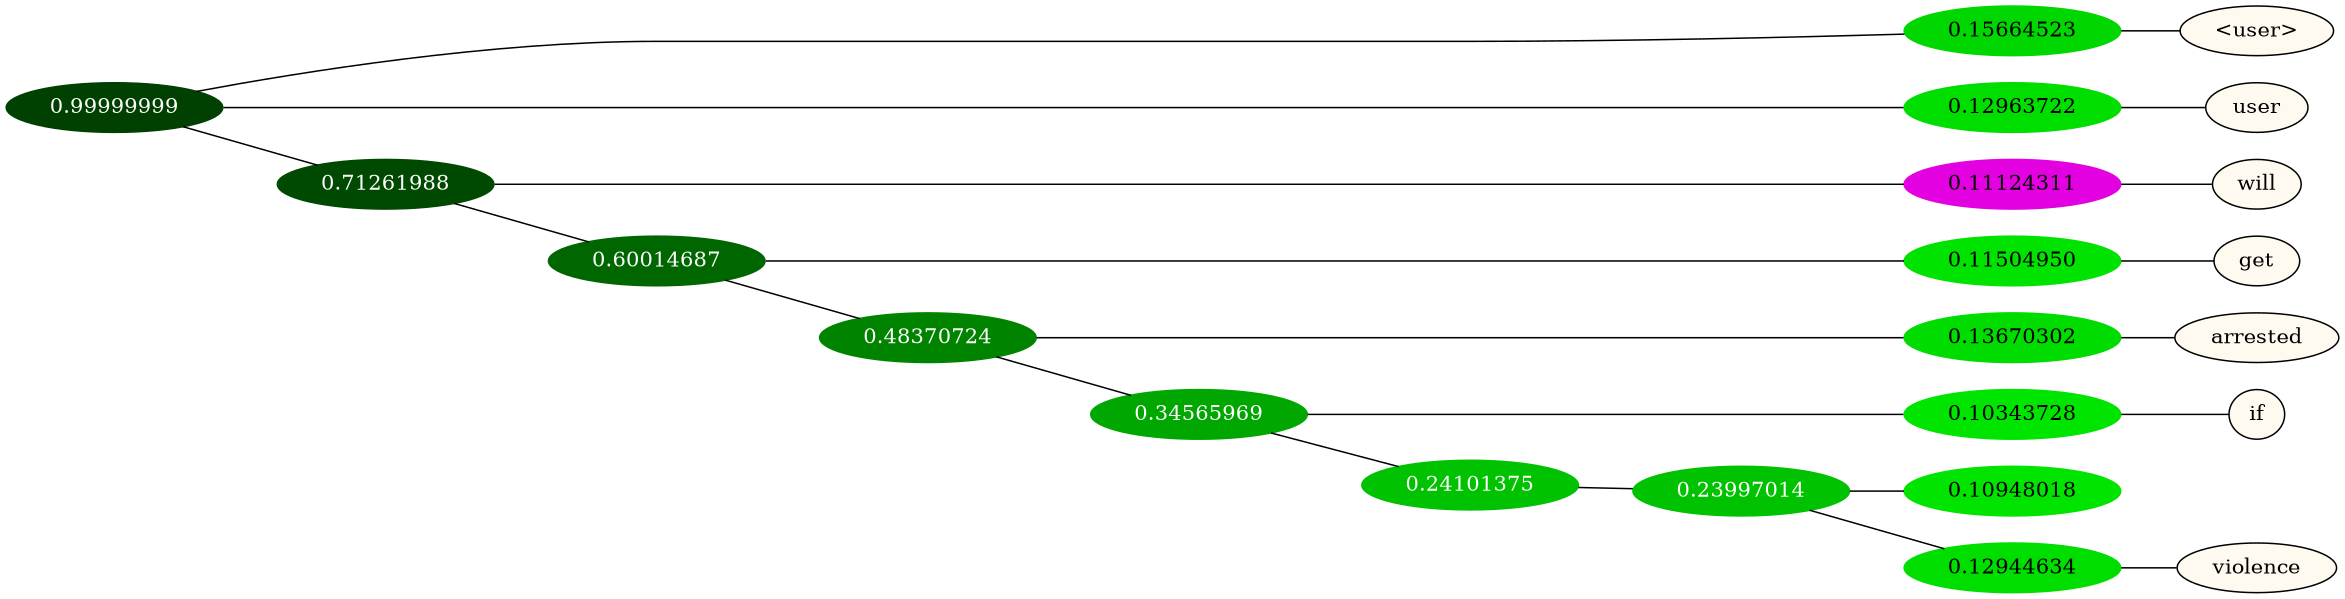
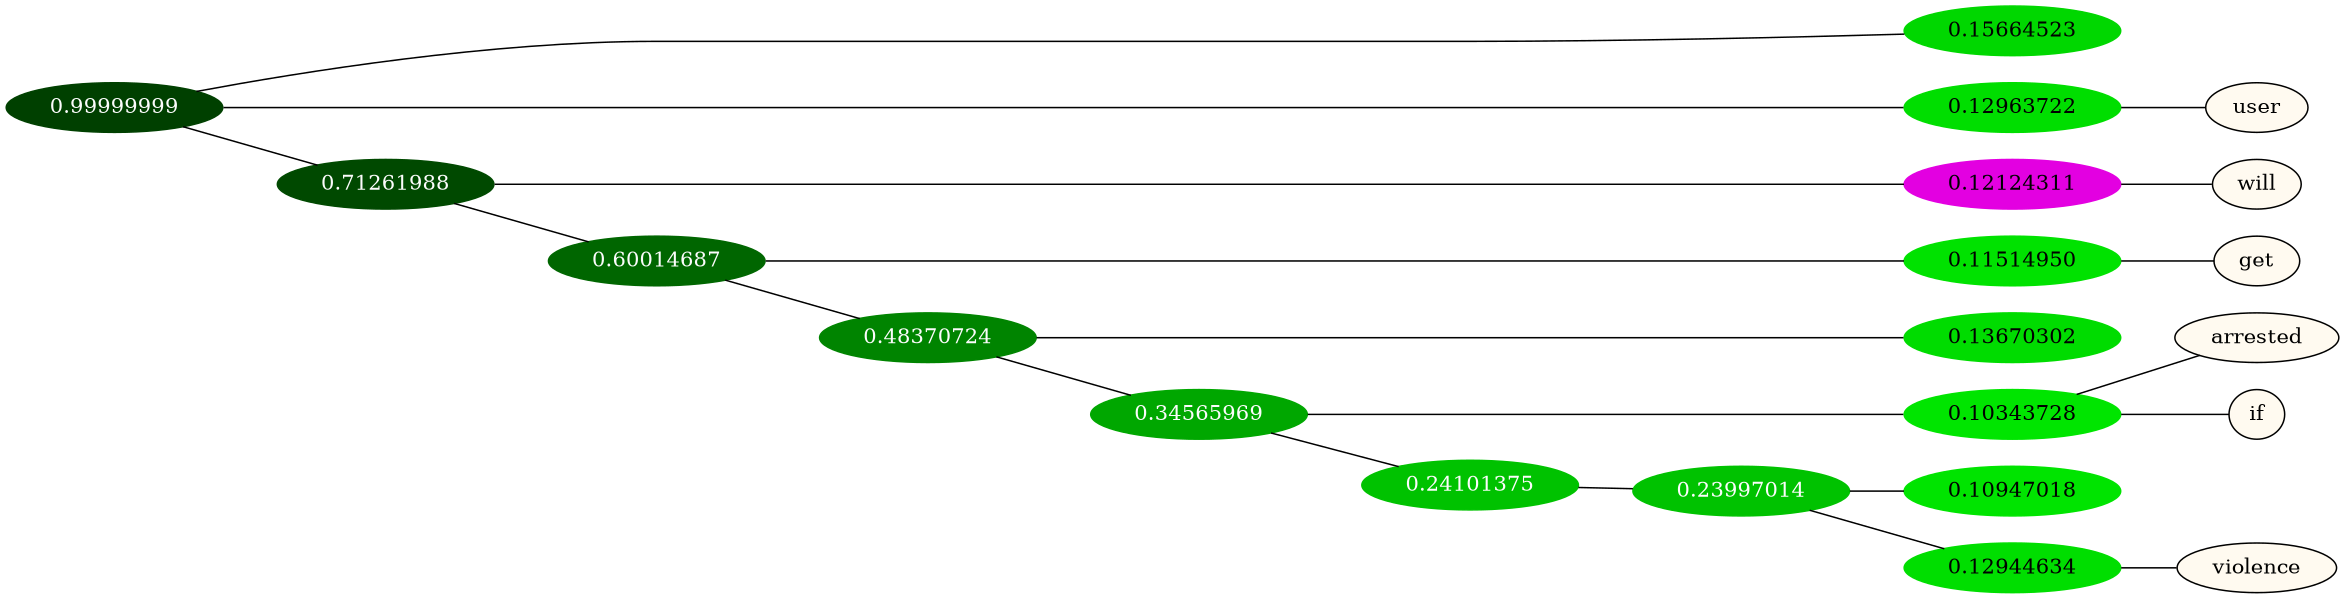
(2257, 31) -> none
(2012, 184) -> (2012, 184)
(2012, 261) -> (2012, 261)
(2148, 338) -> (2138, 375)
(2012, 491) -> (2012, 491)
